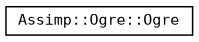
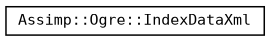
(99, 21) -> (135, 21)
